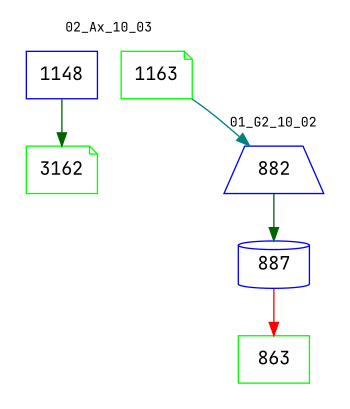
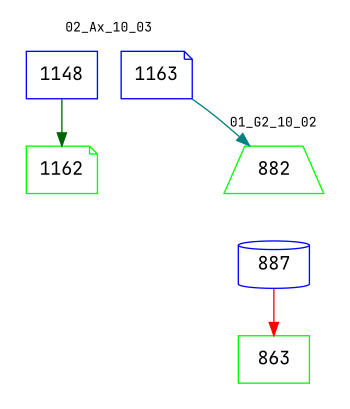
(157, 75) -> (157, 75)
(62, 170) -> (62, 170)
(274, 170) -> (274, 170)
(274, 211) -> none
